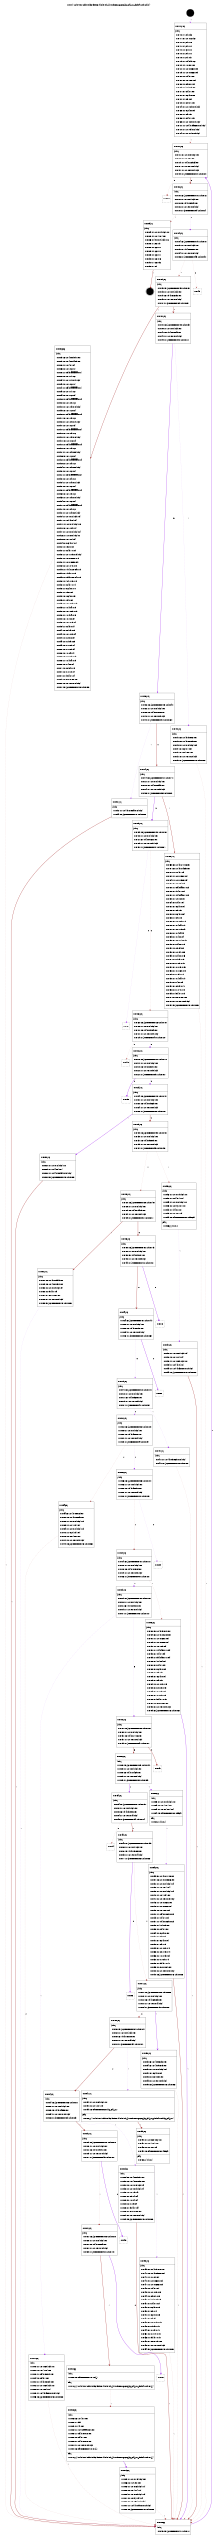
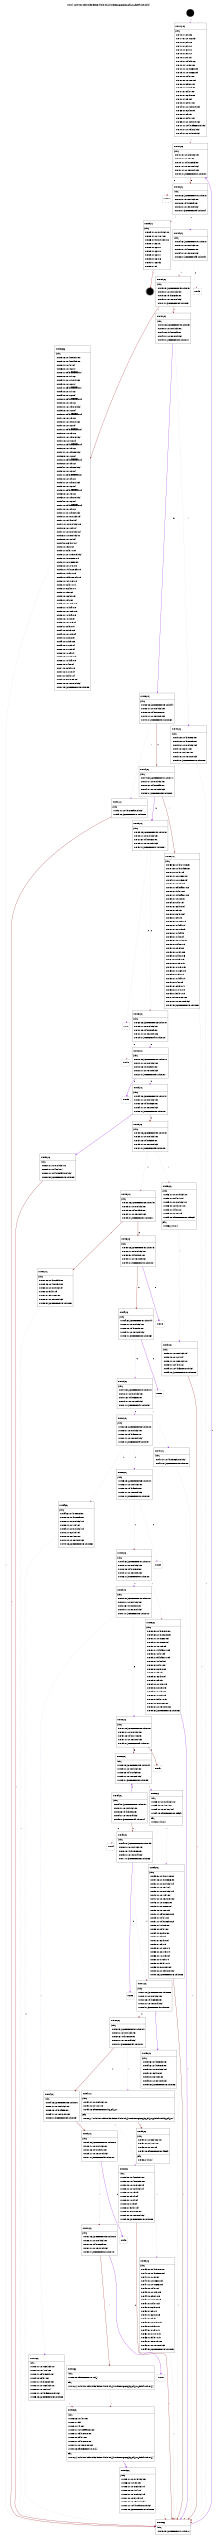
(130, 1788) -> (131, 1789)
(79, 2482) -> (68, 2403)
